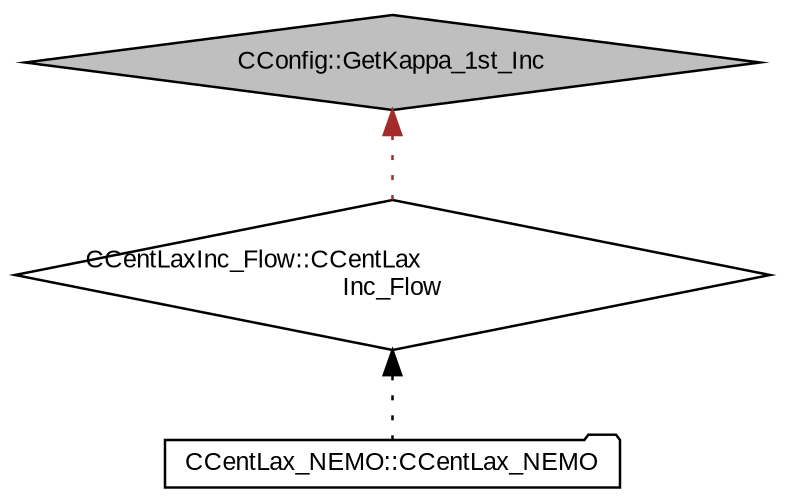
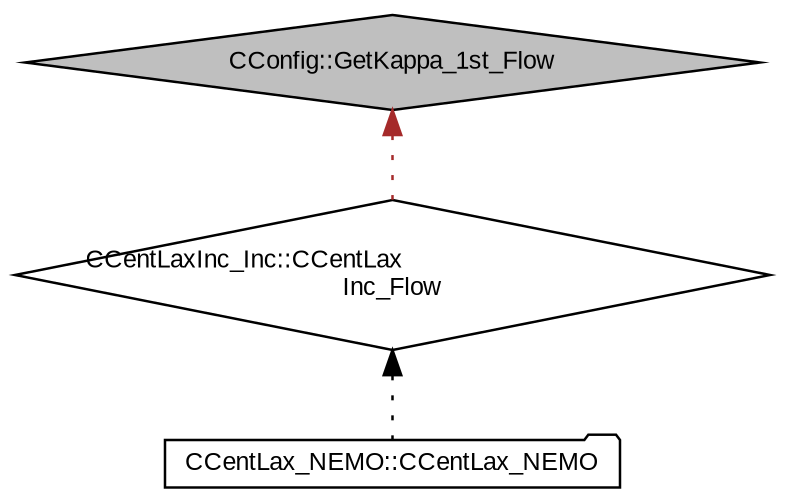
(392, 62) -> (392, 62)
(392, 275) -> (392, 275)
